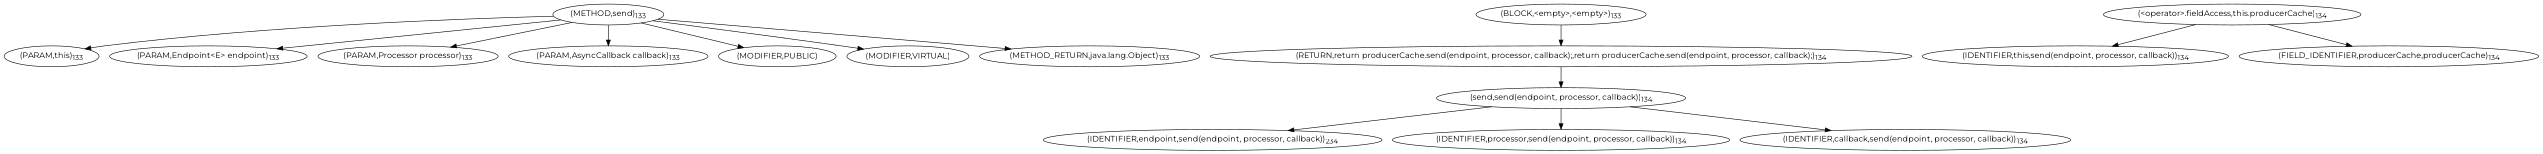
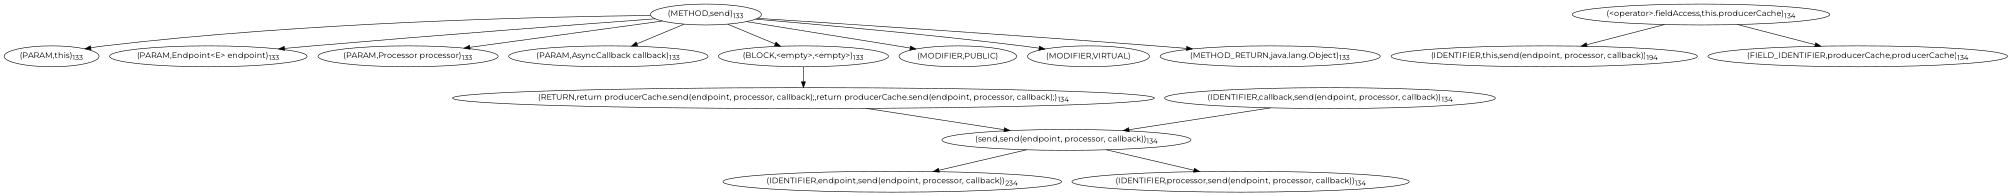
none -> (752, 34)
(2183, 55) -> (1652, 55)
(1728, 118) -> (1200, 119)
